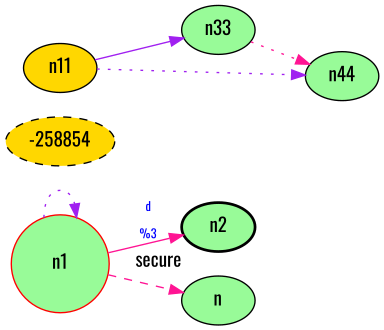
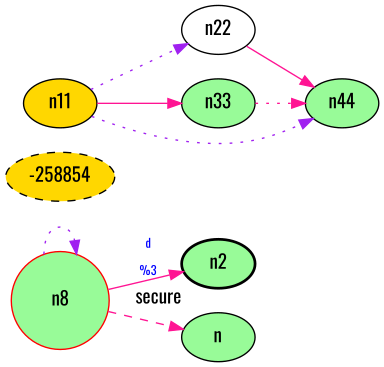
none -> (218, 30)
(133, 51) -> (133, 103)
(60, 264) -> (60, 300)
